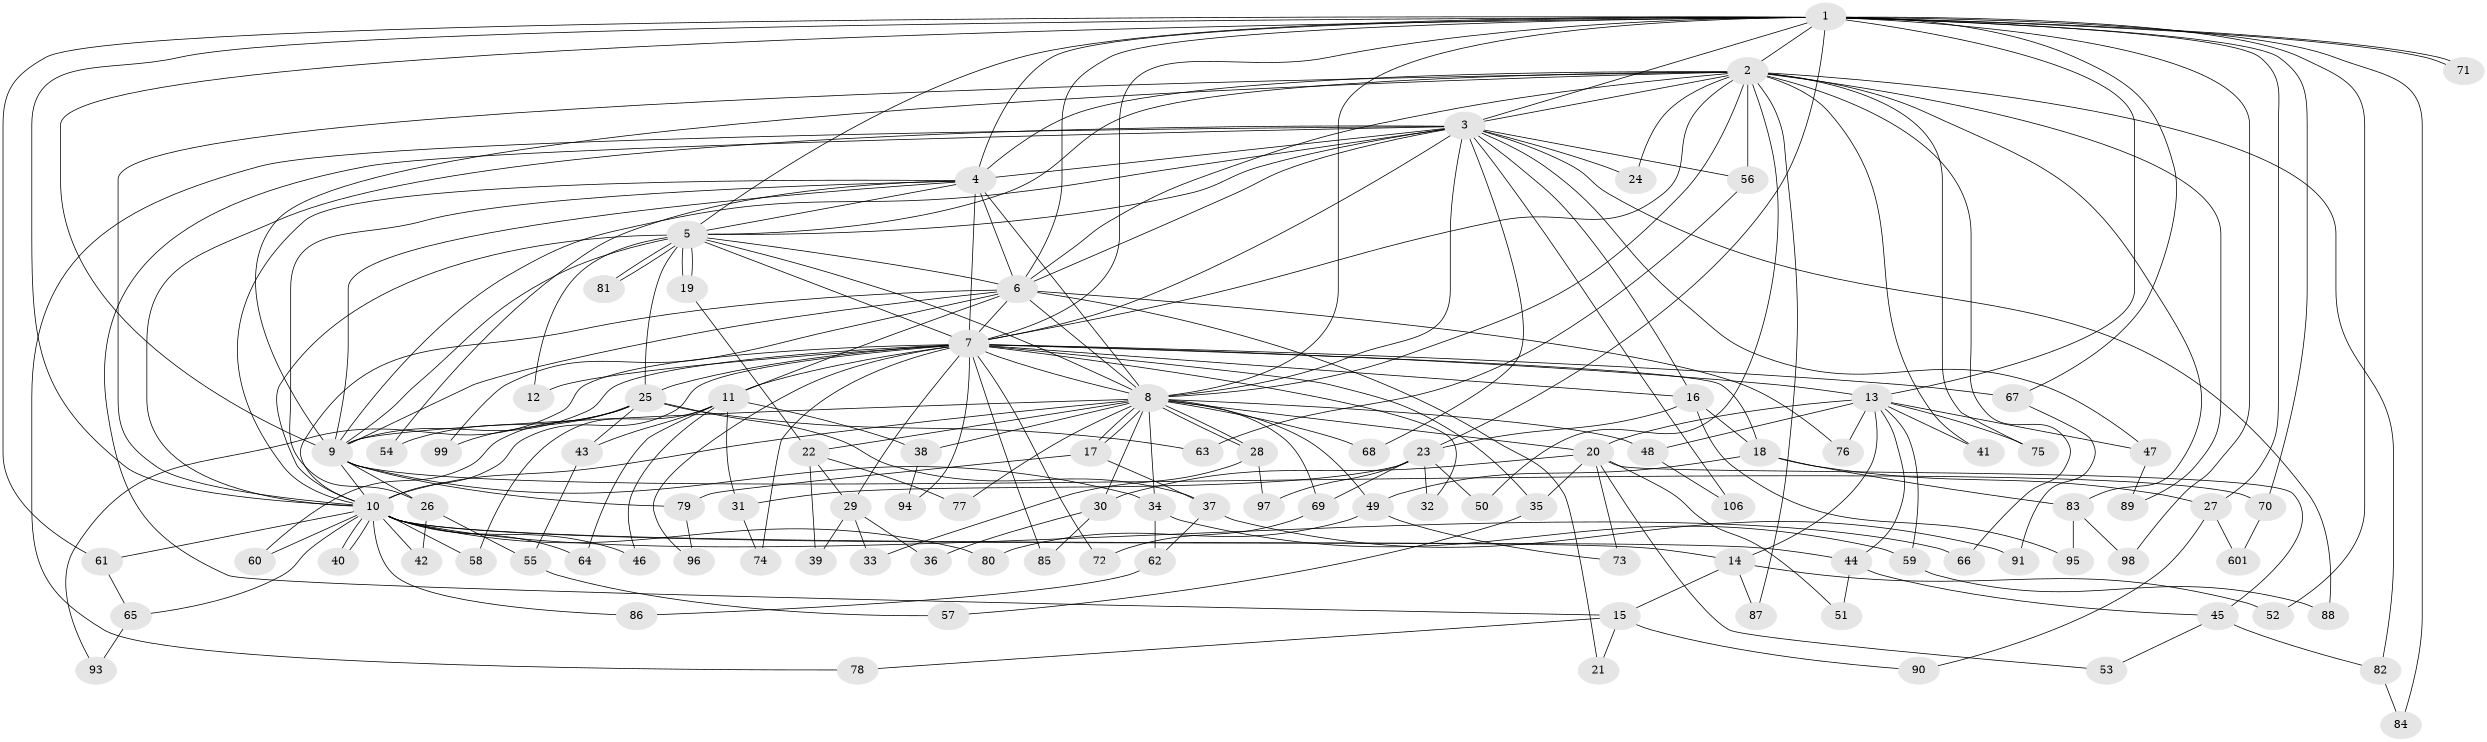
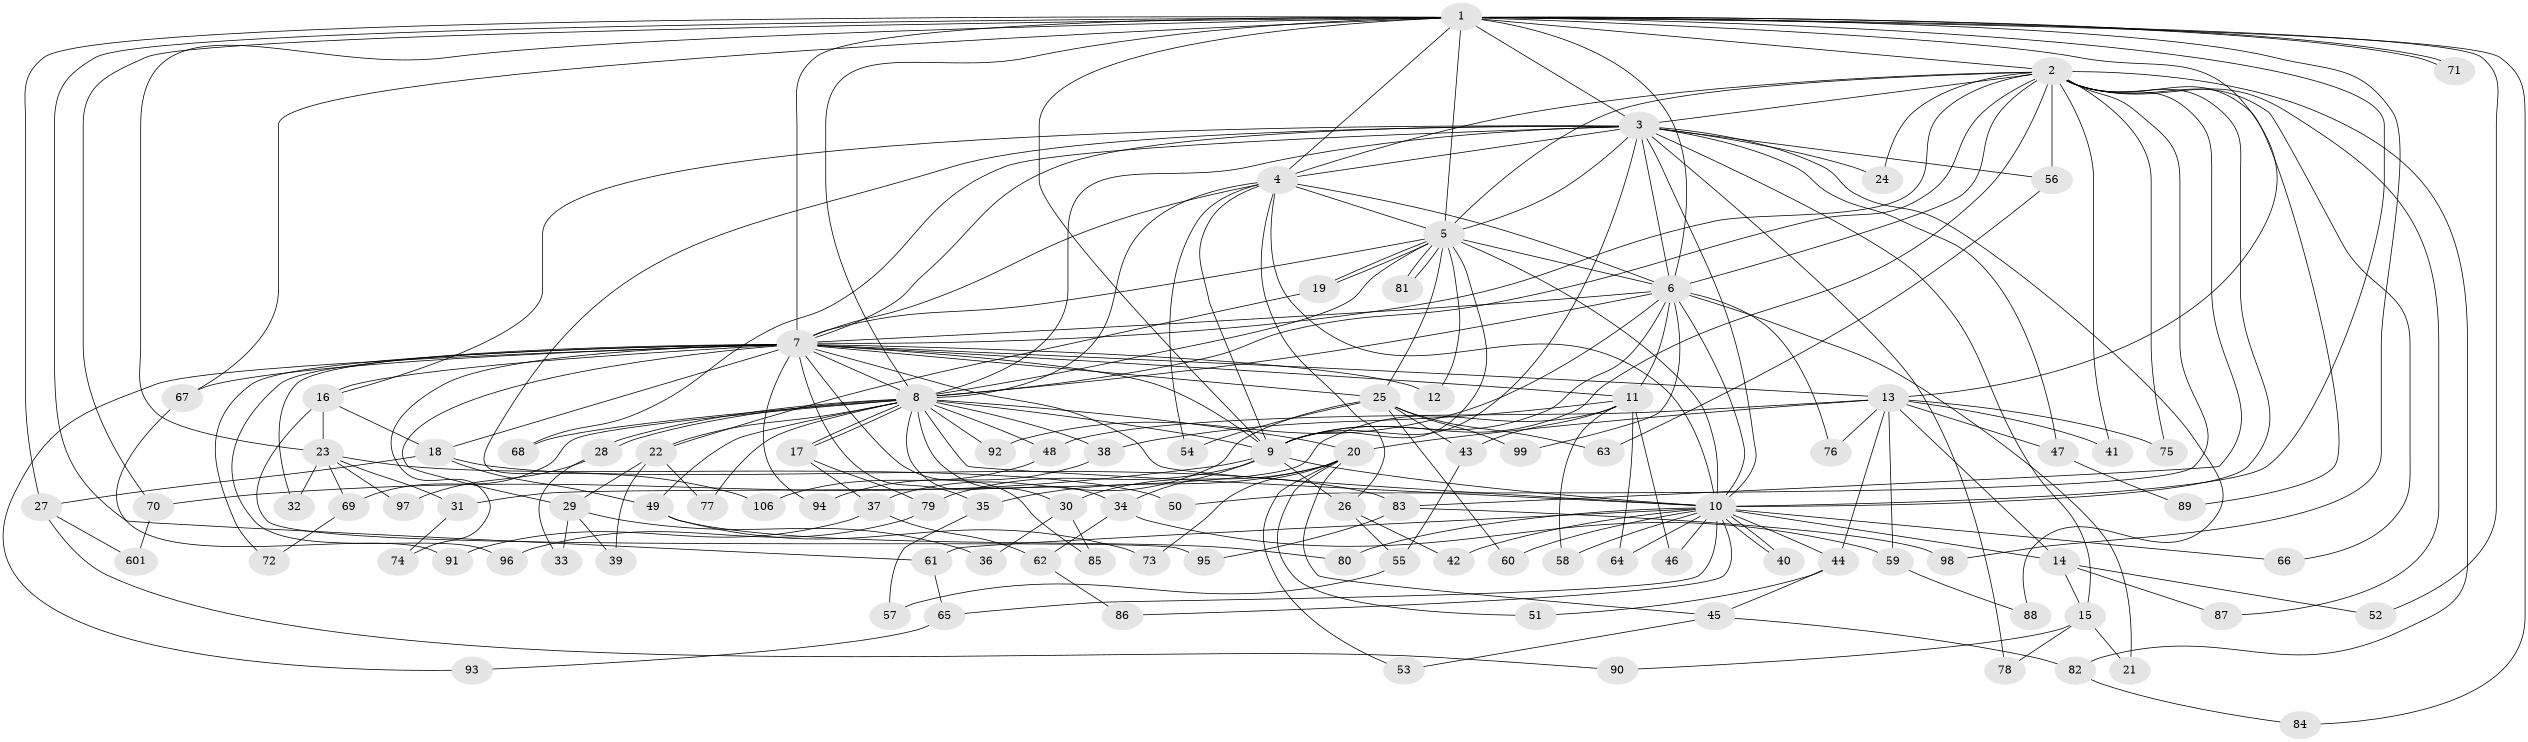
none -> (995, 453)
